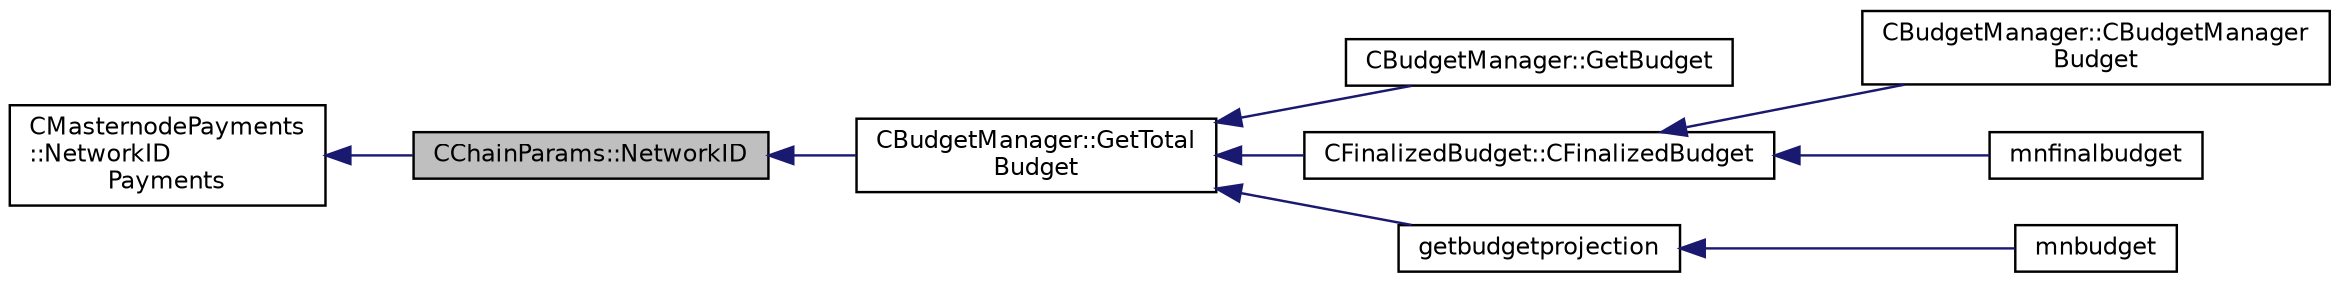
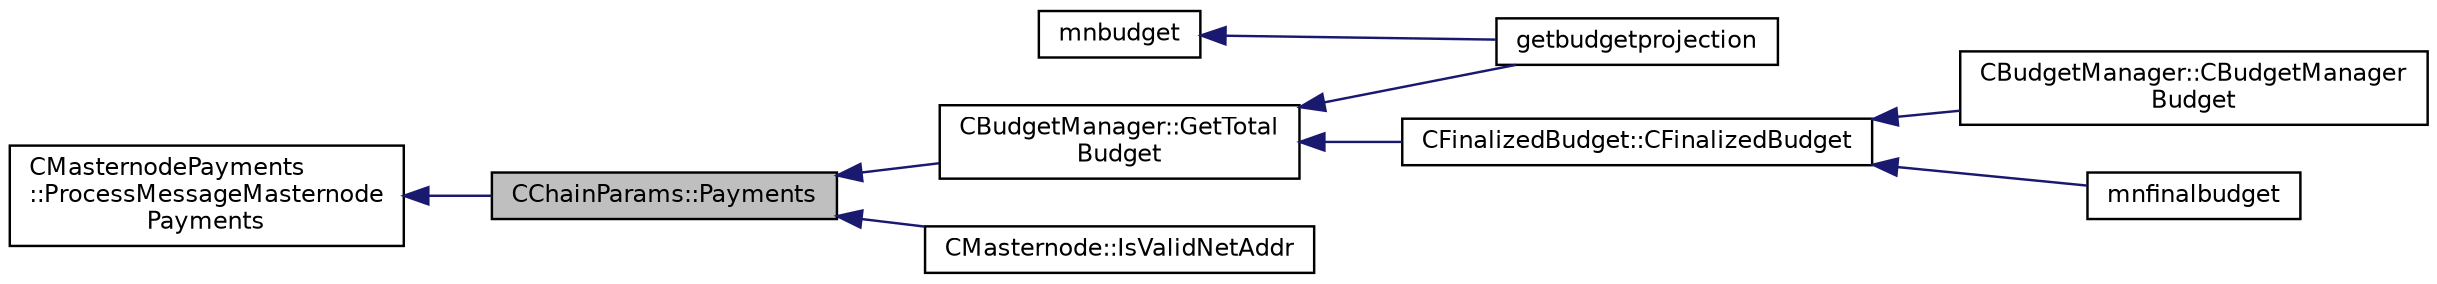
(1539, 62) -> none
(168, 155) -> (207, 196)
(591, 155) -> (664, 196)
(1860, 248) -> (1361, 38)
none -> (1120, 250)
